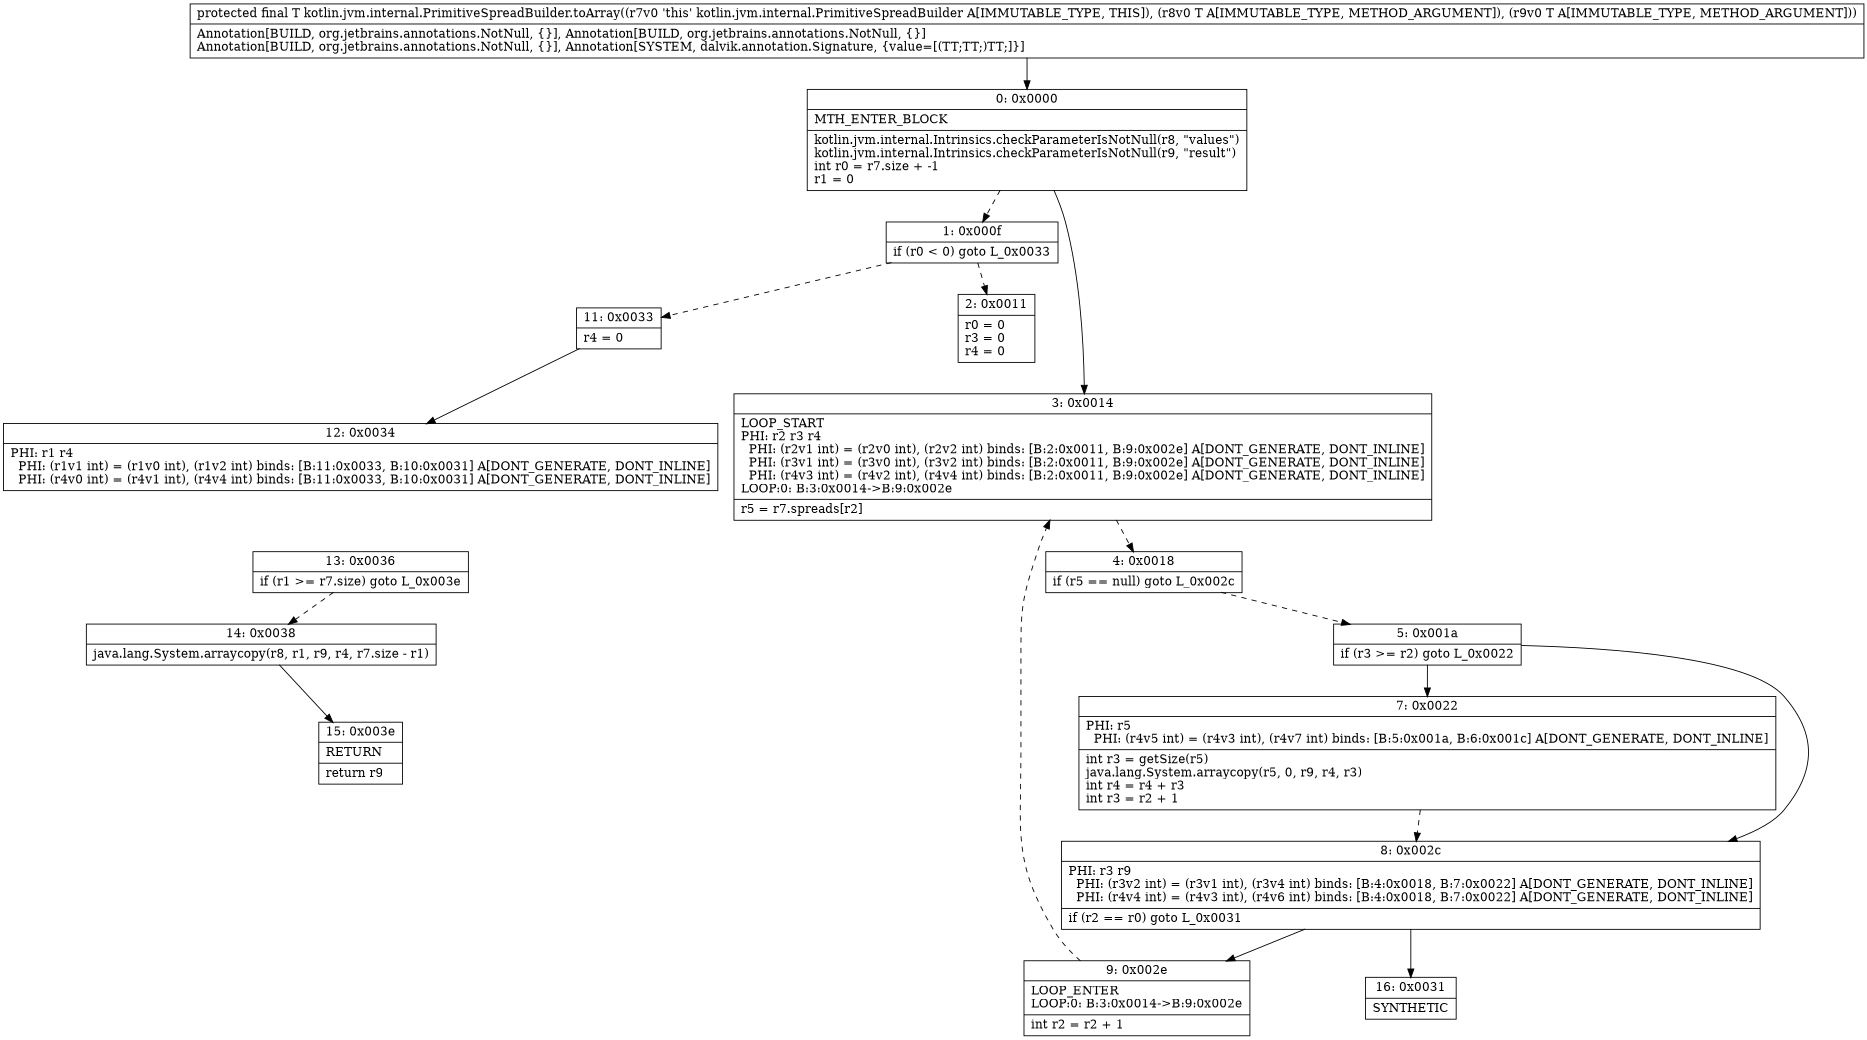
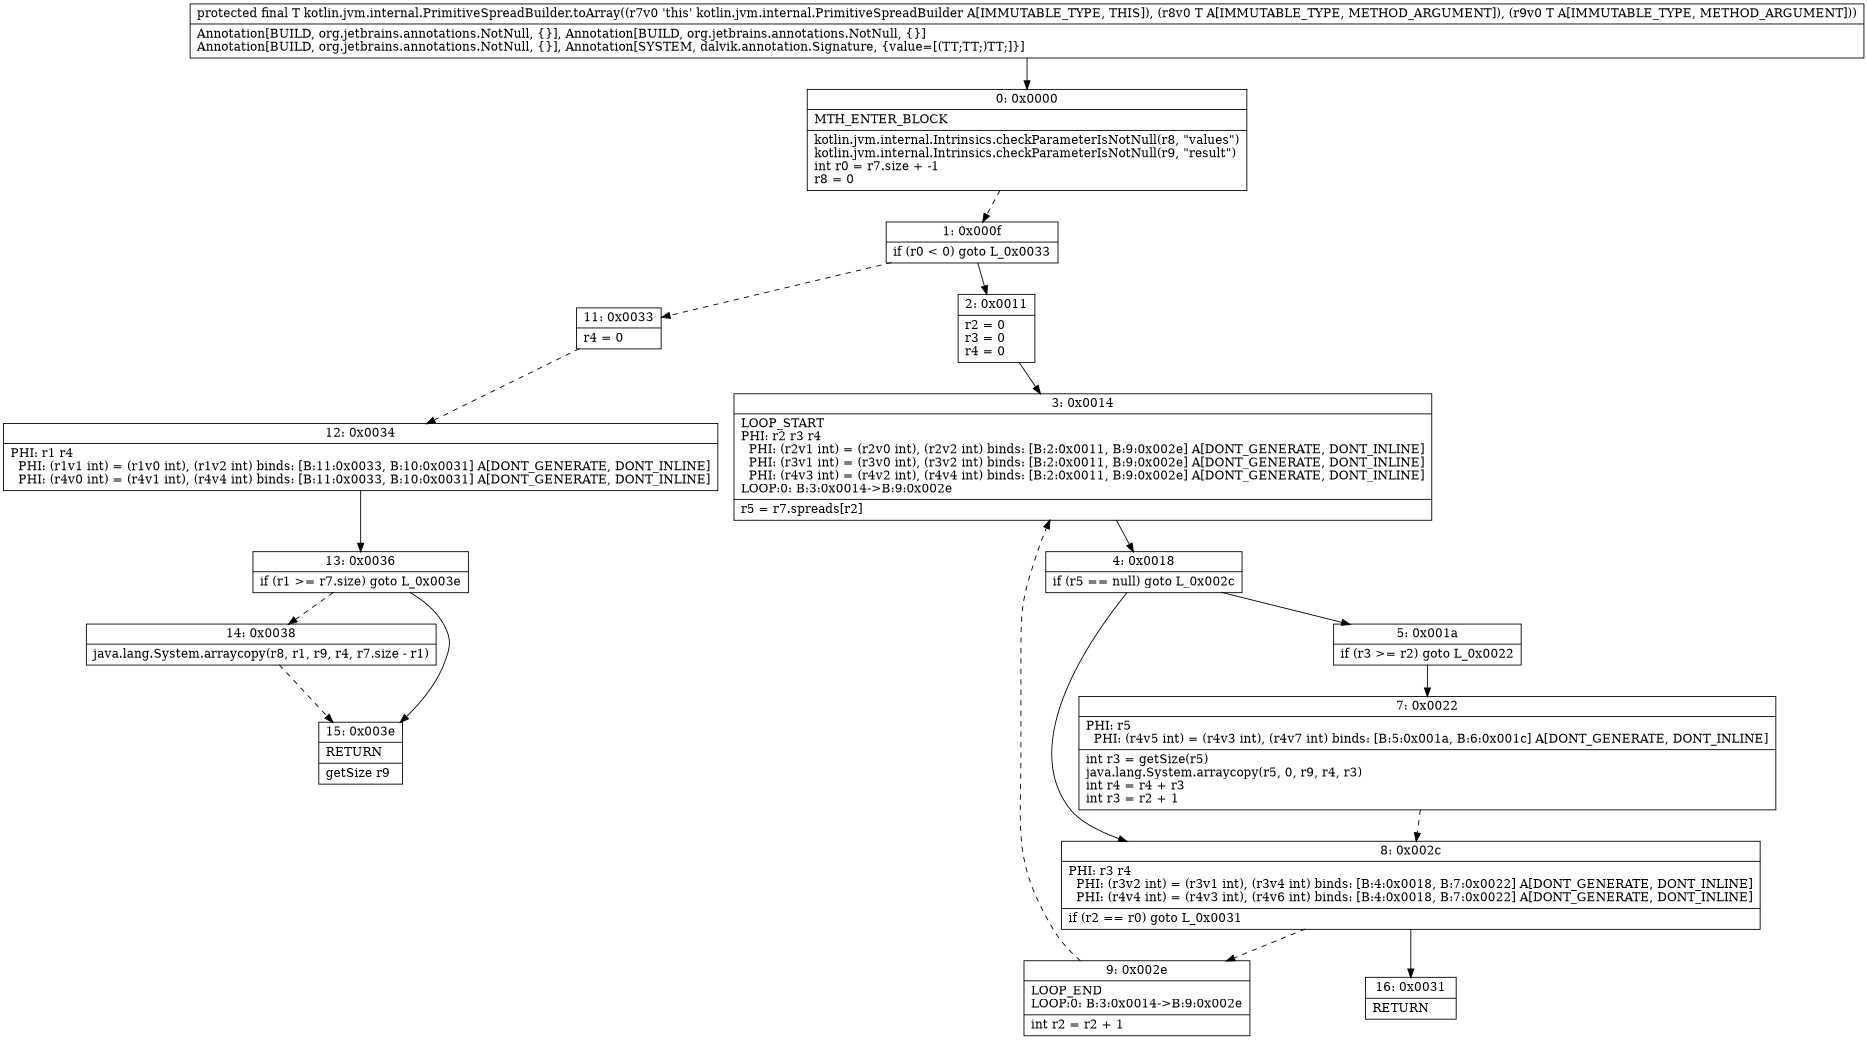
(834, 180) -> (834, 180)
(981, 275) -> (981, 275)
(1078, 286) -> (1027, 374)
(985, 325) -> (985, 325)
(507, 384) -> (507, 384)
none -> (361, 517)
(1123, 532) -> (1123, 532)
(1281, 607) -> (1281, 607)
none -> (448, 653)
(1746, 674) -> (1056, 722)
(303, 690) -> (303, 690)
(355, 773) -> (358, 773)
(1102, 871) -> (1102, 871)
(1270, 943) -> (1270, 943)
(1075, 991) -> (1067, 991)
(1411, 1008) -> (1401, 1008)
